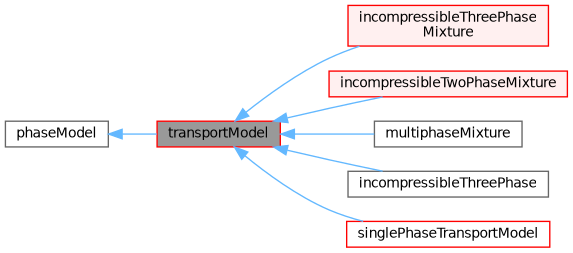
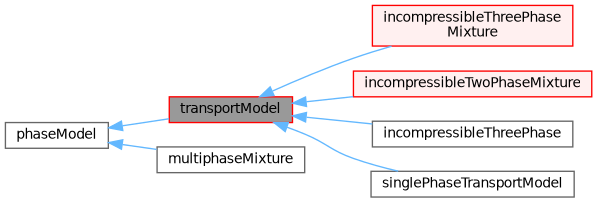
(334, 134) -> (140, 147)
(448, 234) -> (473, 184)
